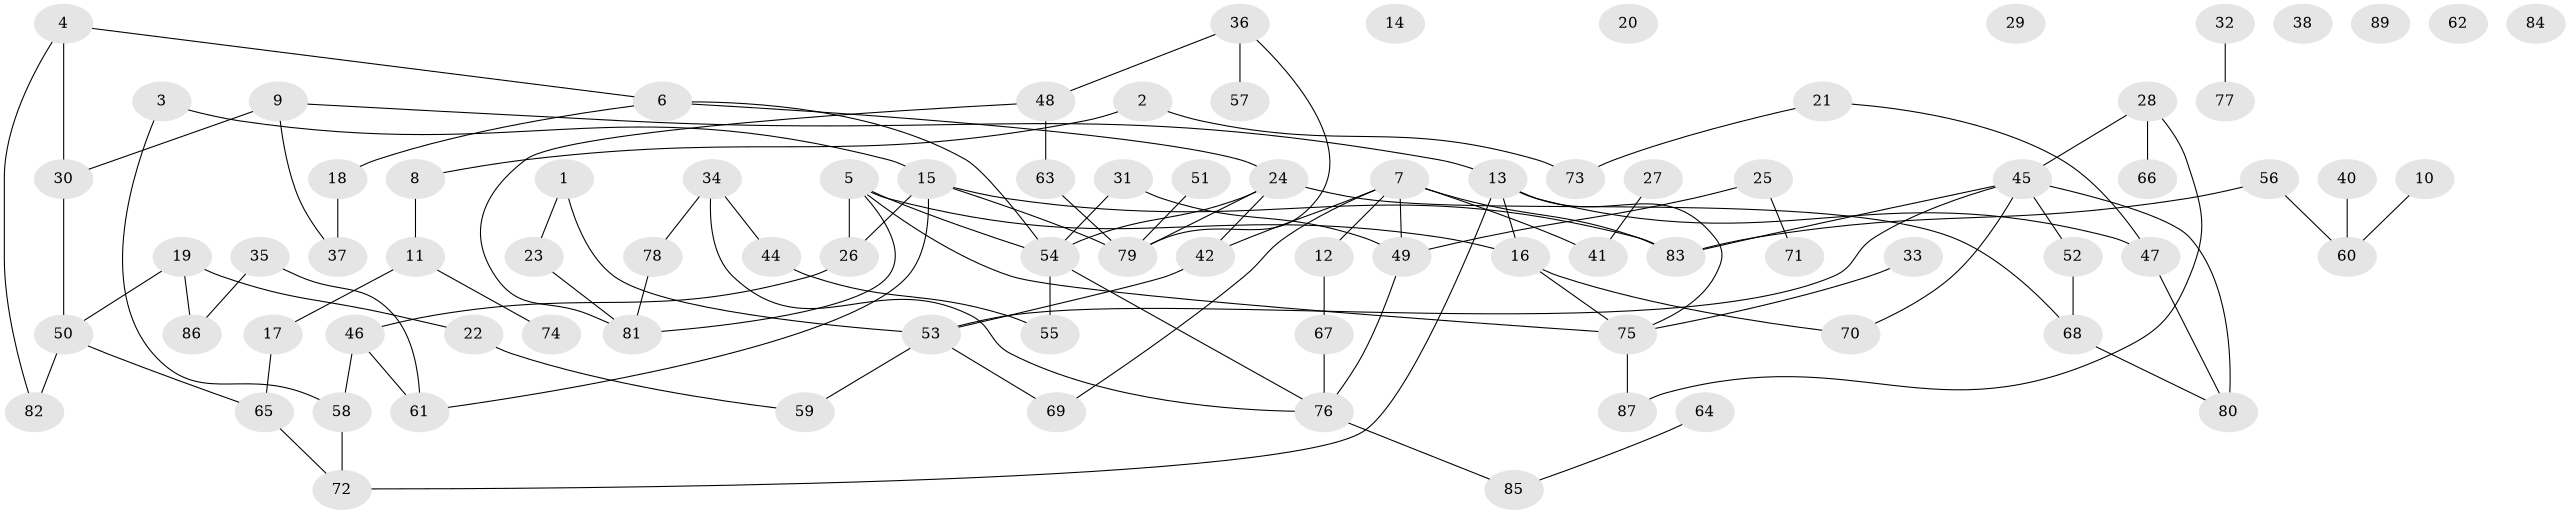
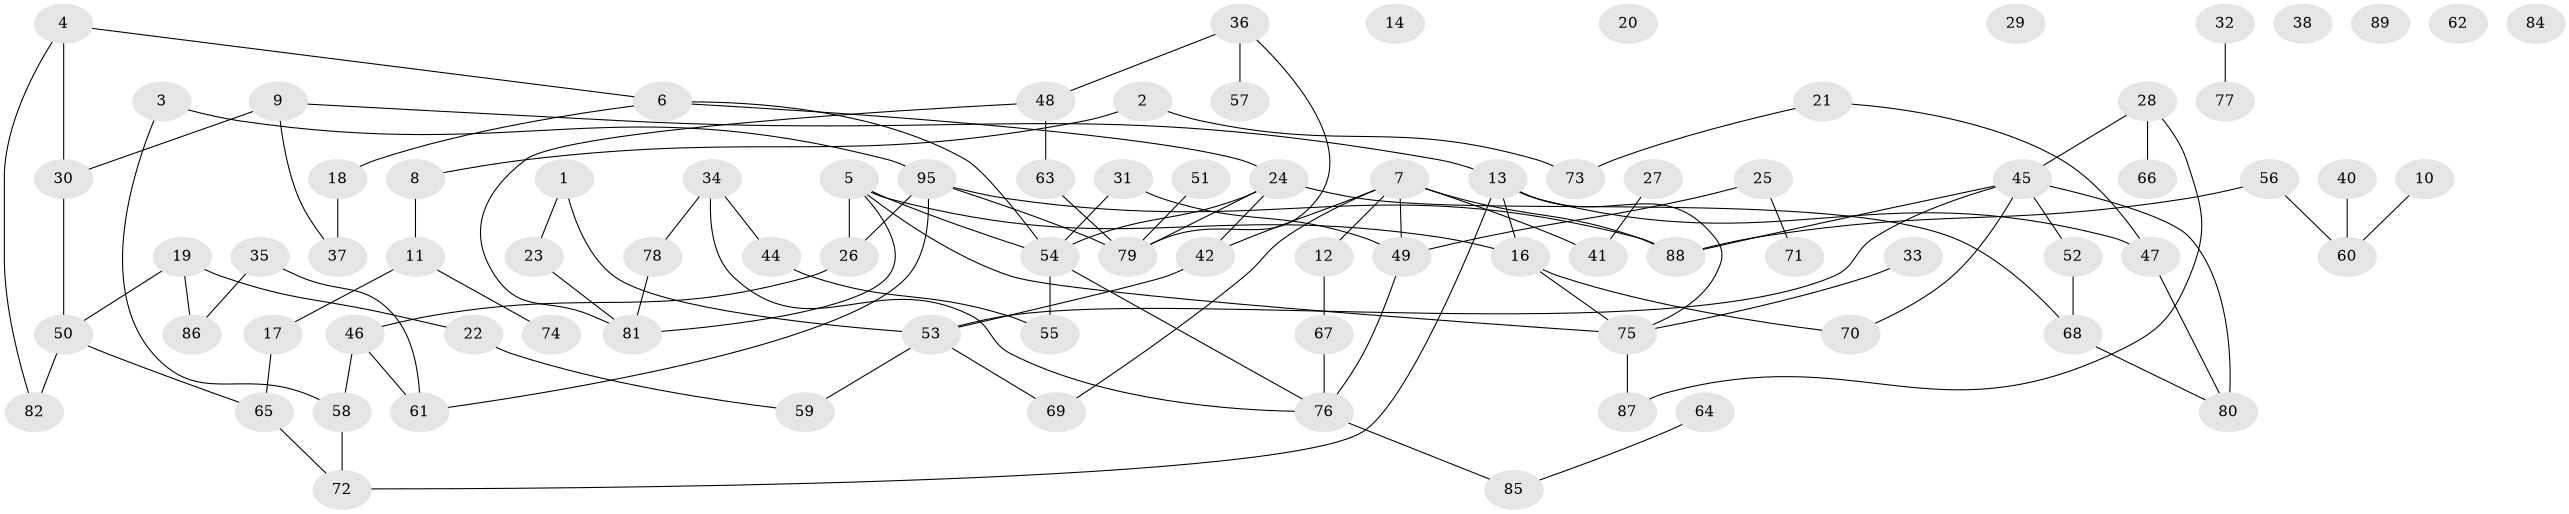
(927, 179) -> (927, 179)
(1676, 257) -> (1676, 257)
